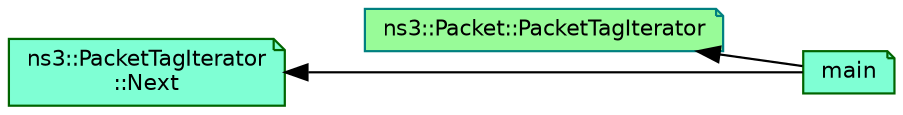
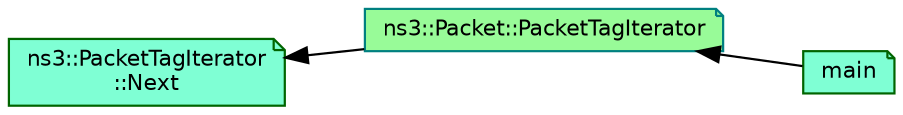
(556, 72) -> (336, 52)
